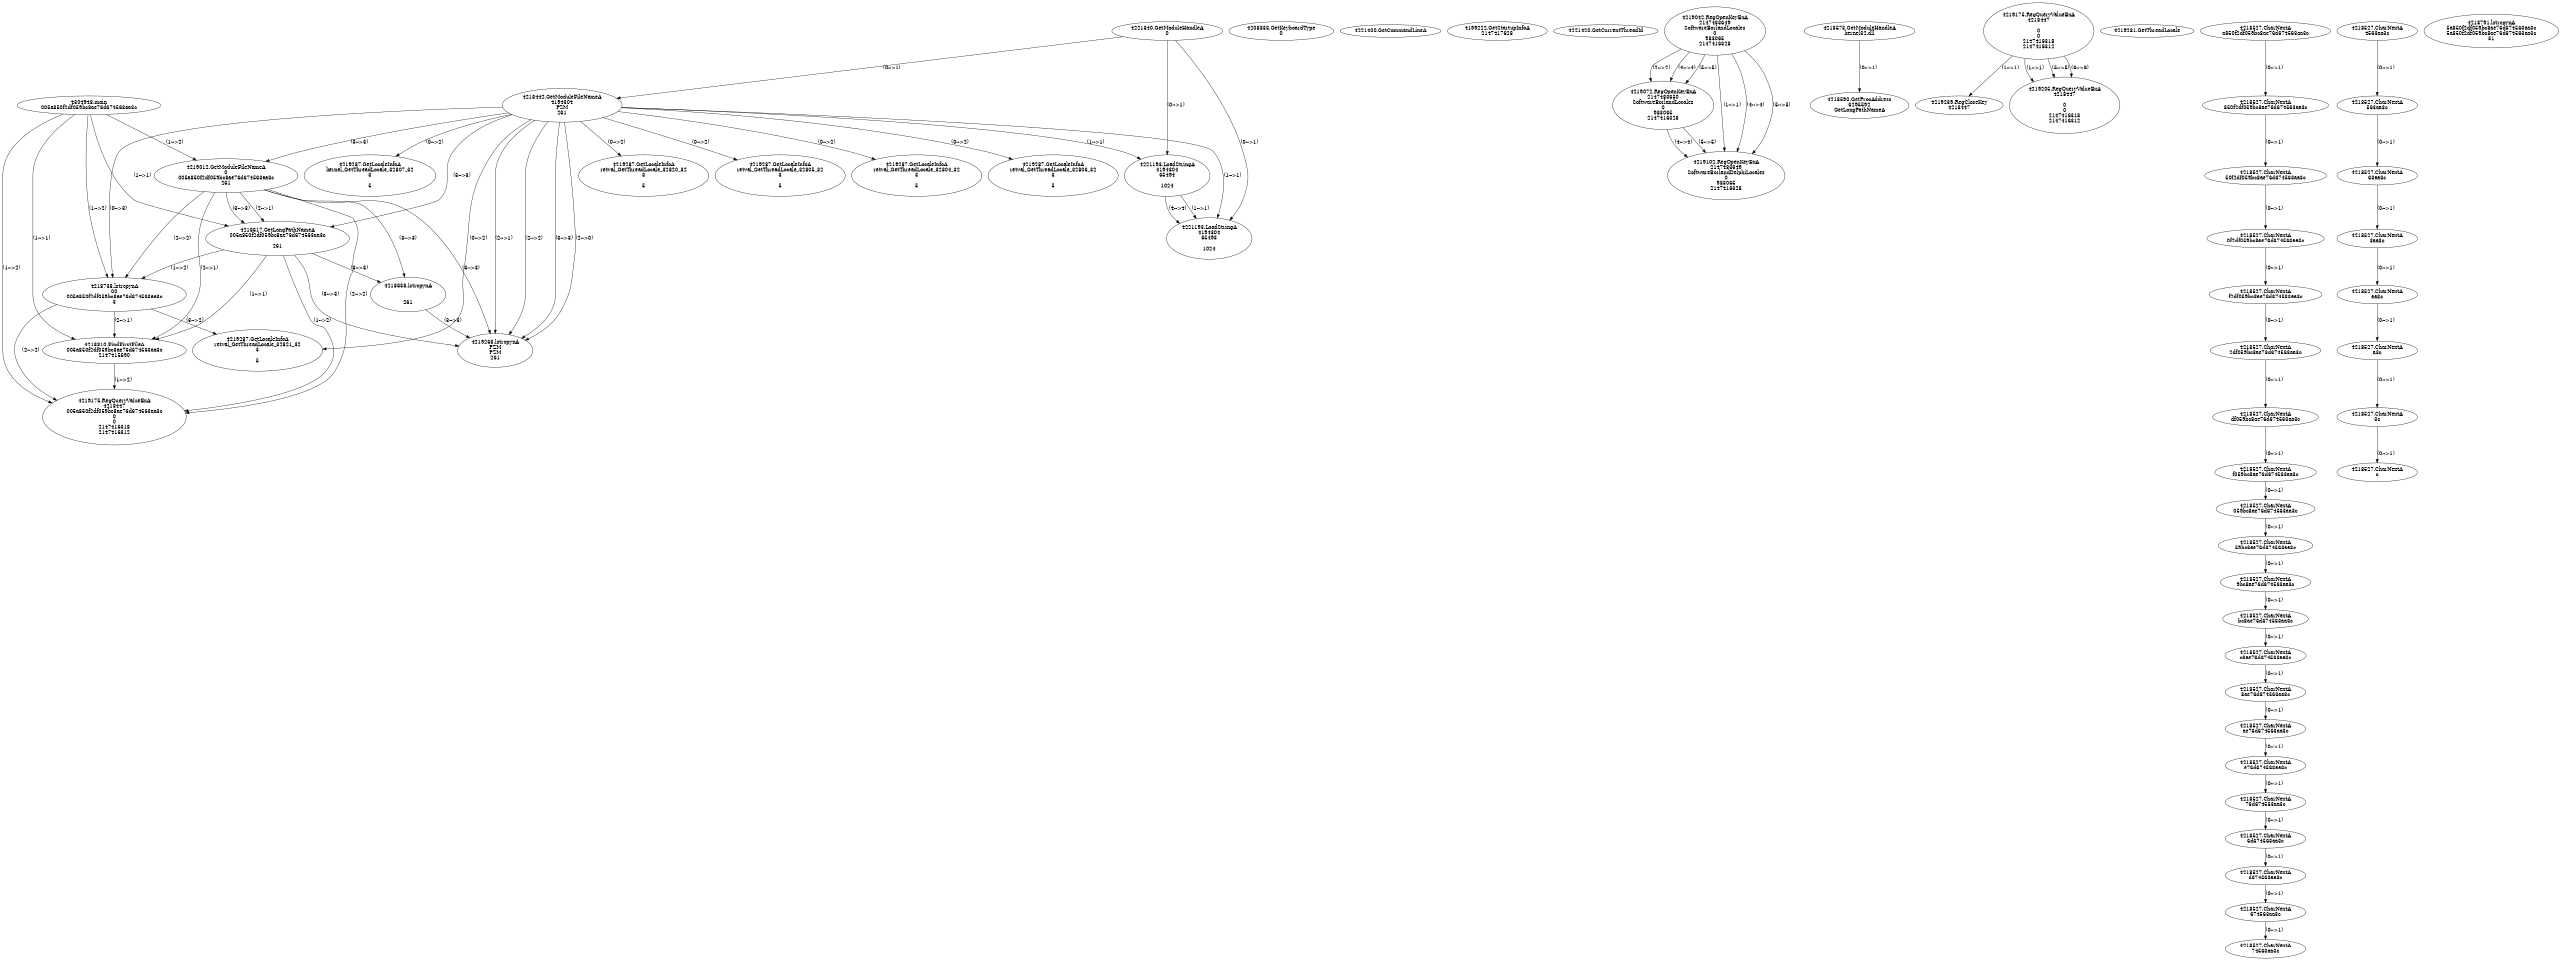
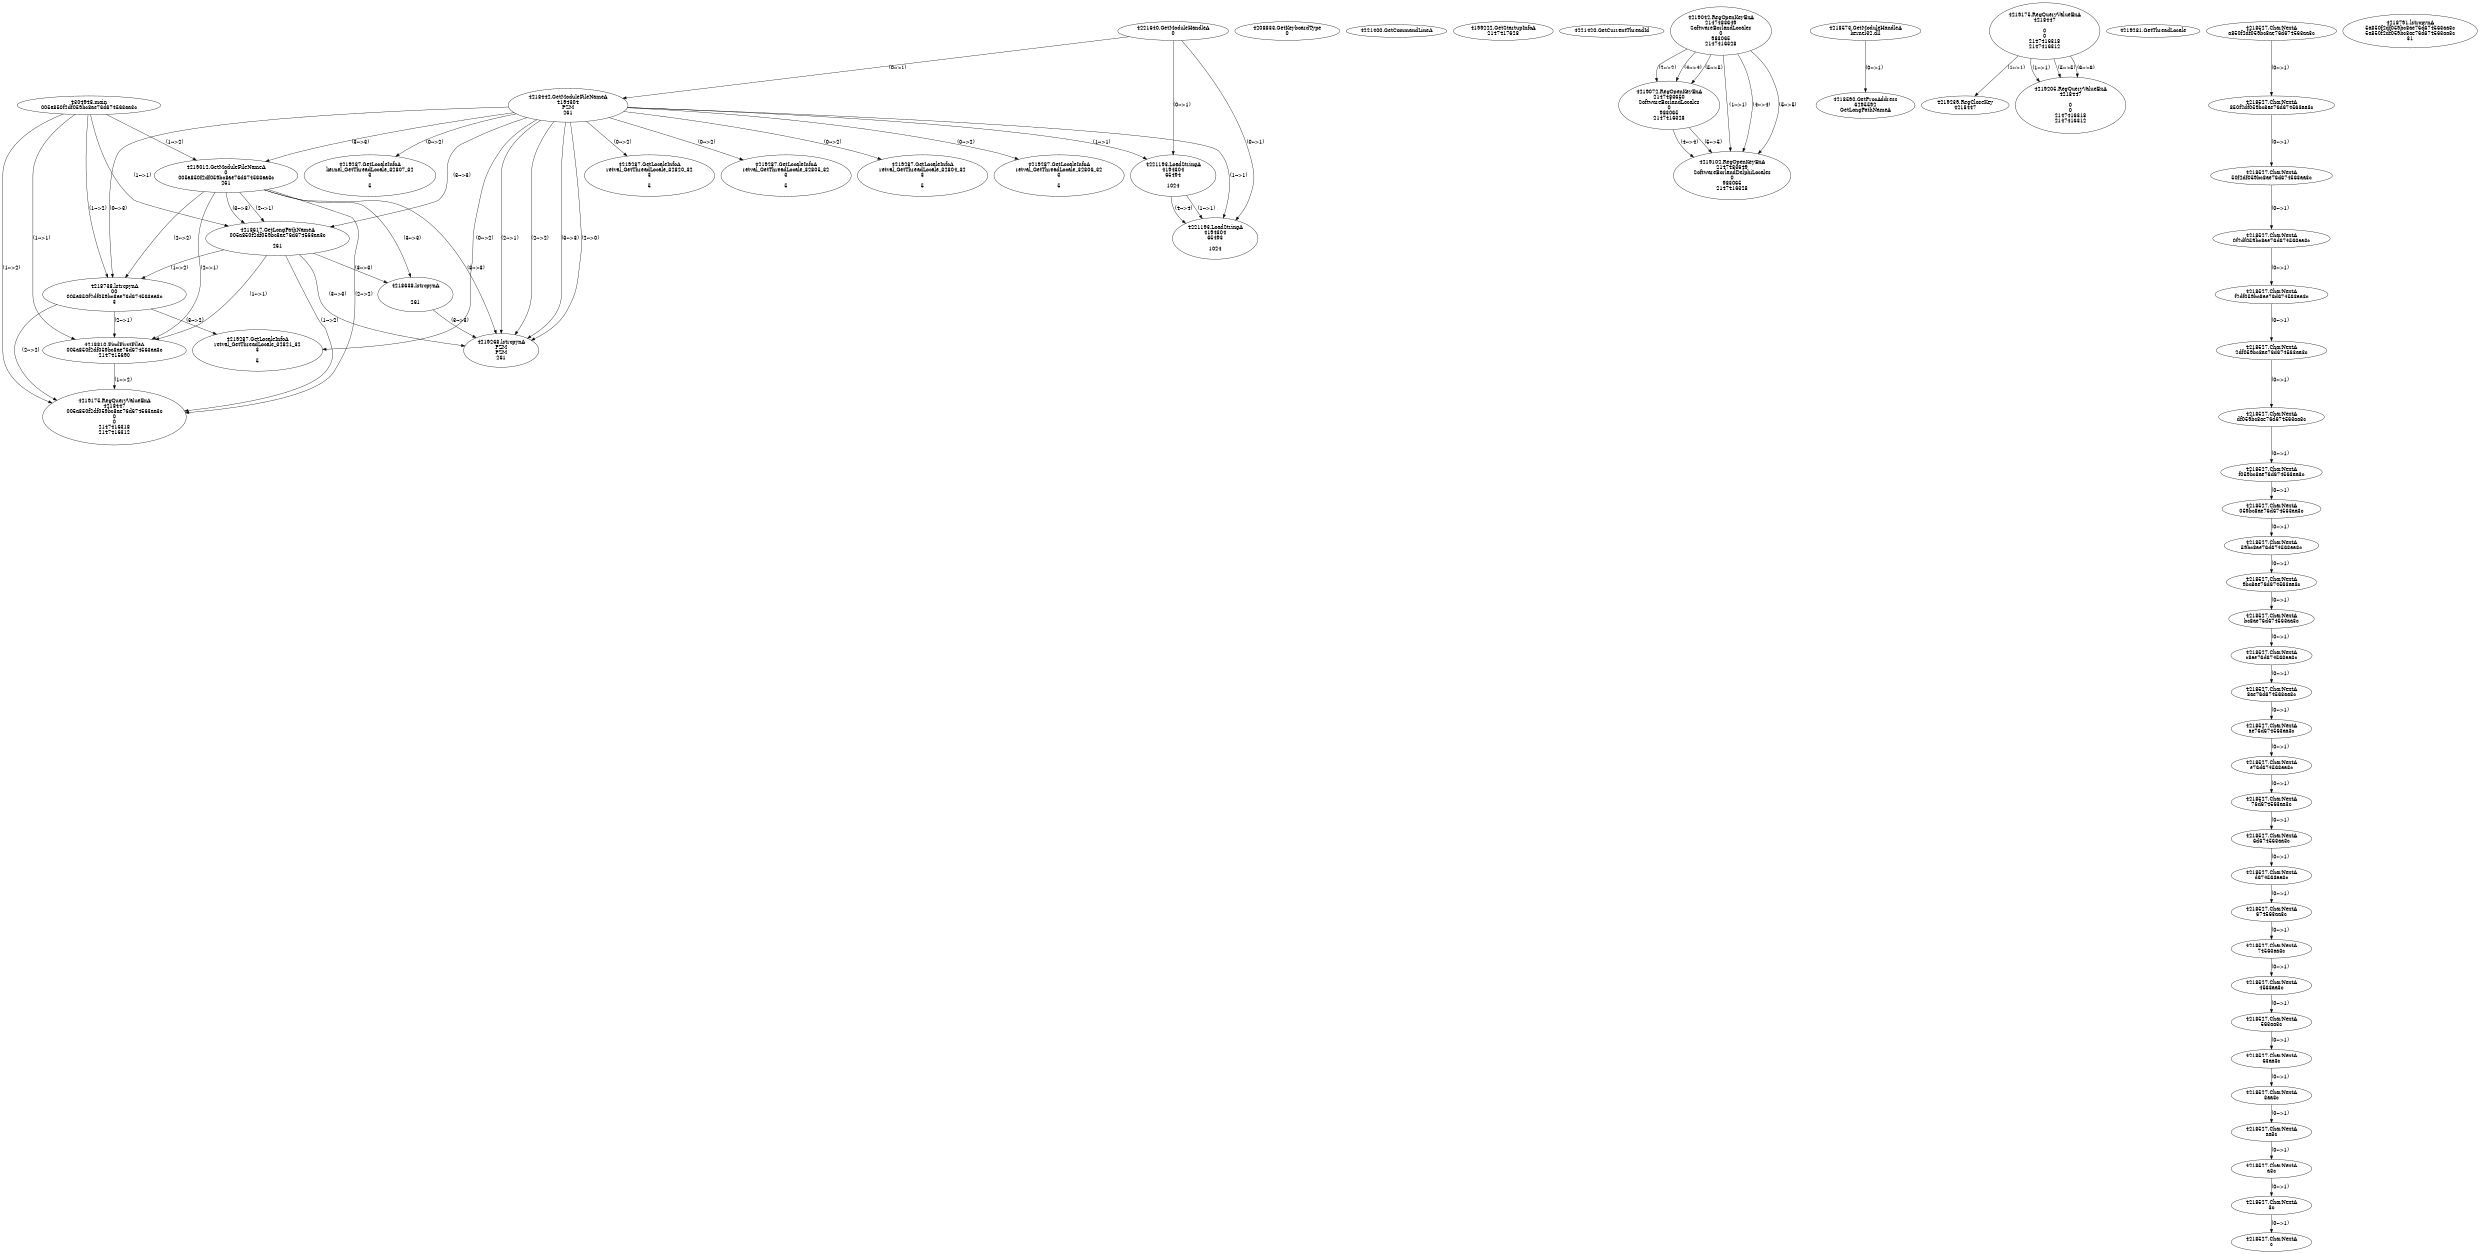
none -> (2272, 965)
